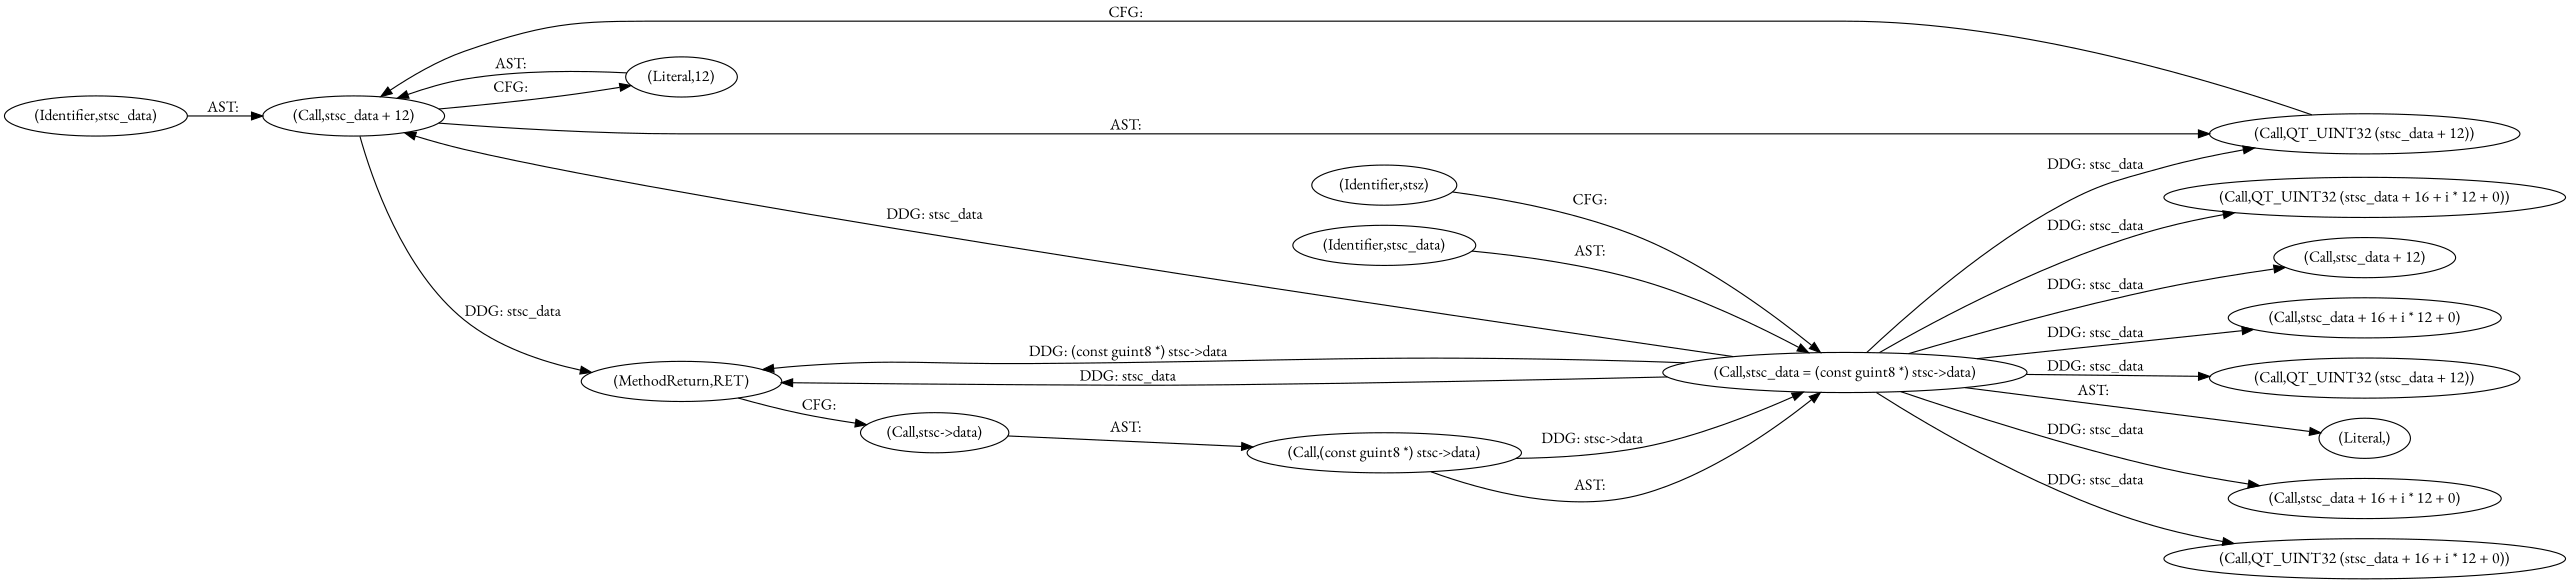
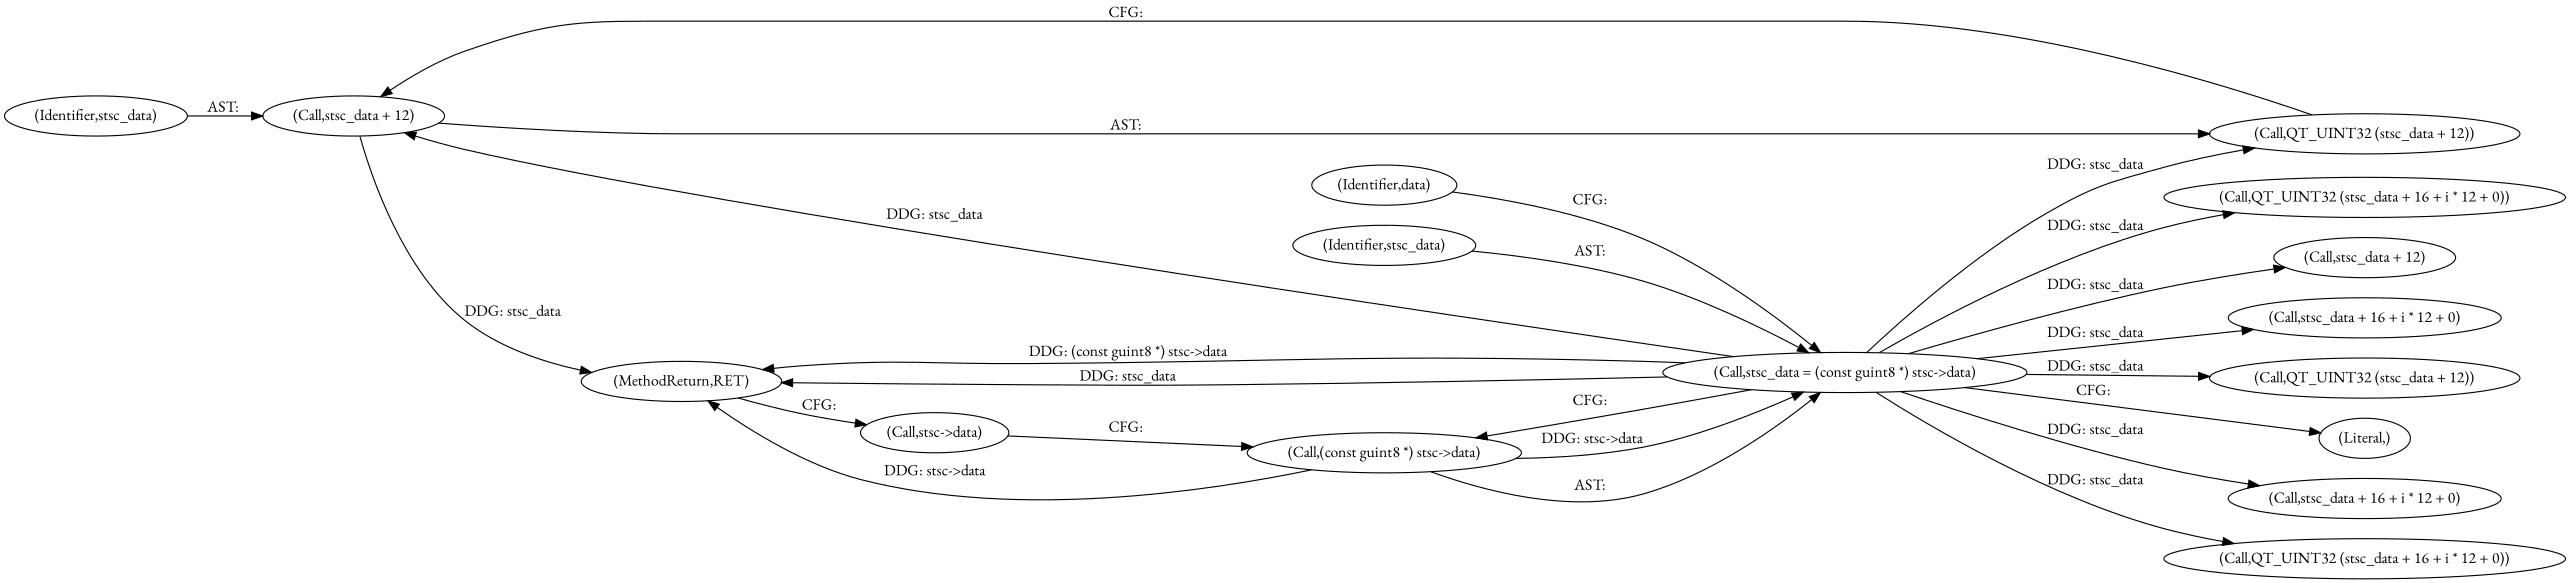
(682, 77) -> none
(1384, 185) -> (1384, 185)
(2095, 391) -> (2095, 391)
none -> (1619, 413)
(1128, 428) -> (1128, 428)
none -> (1006, 499)
